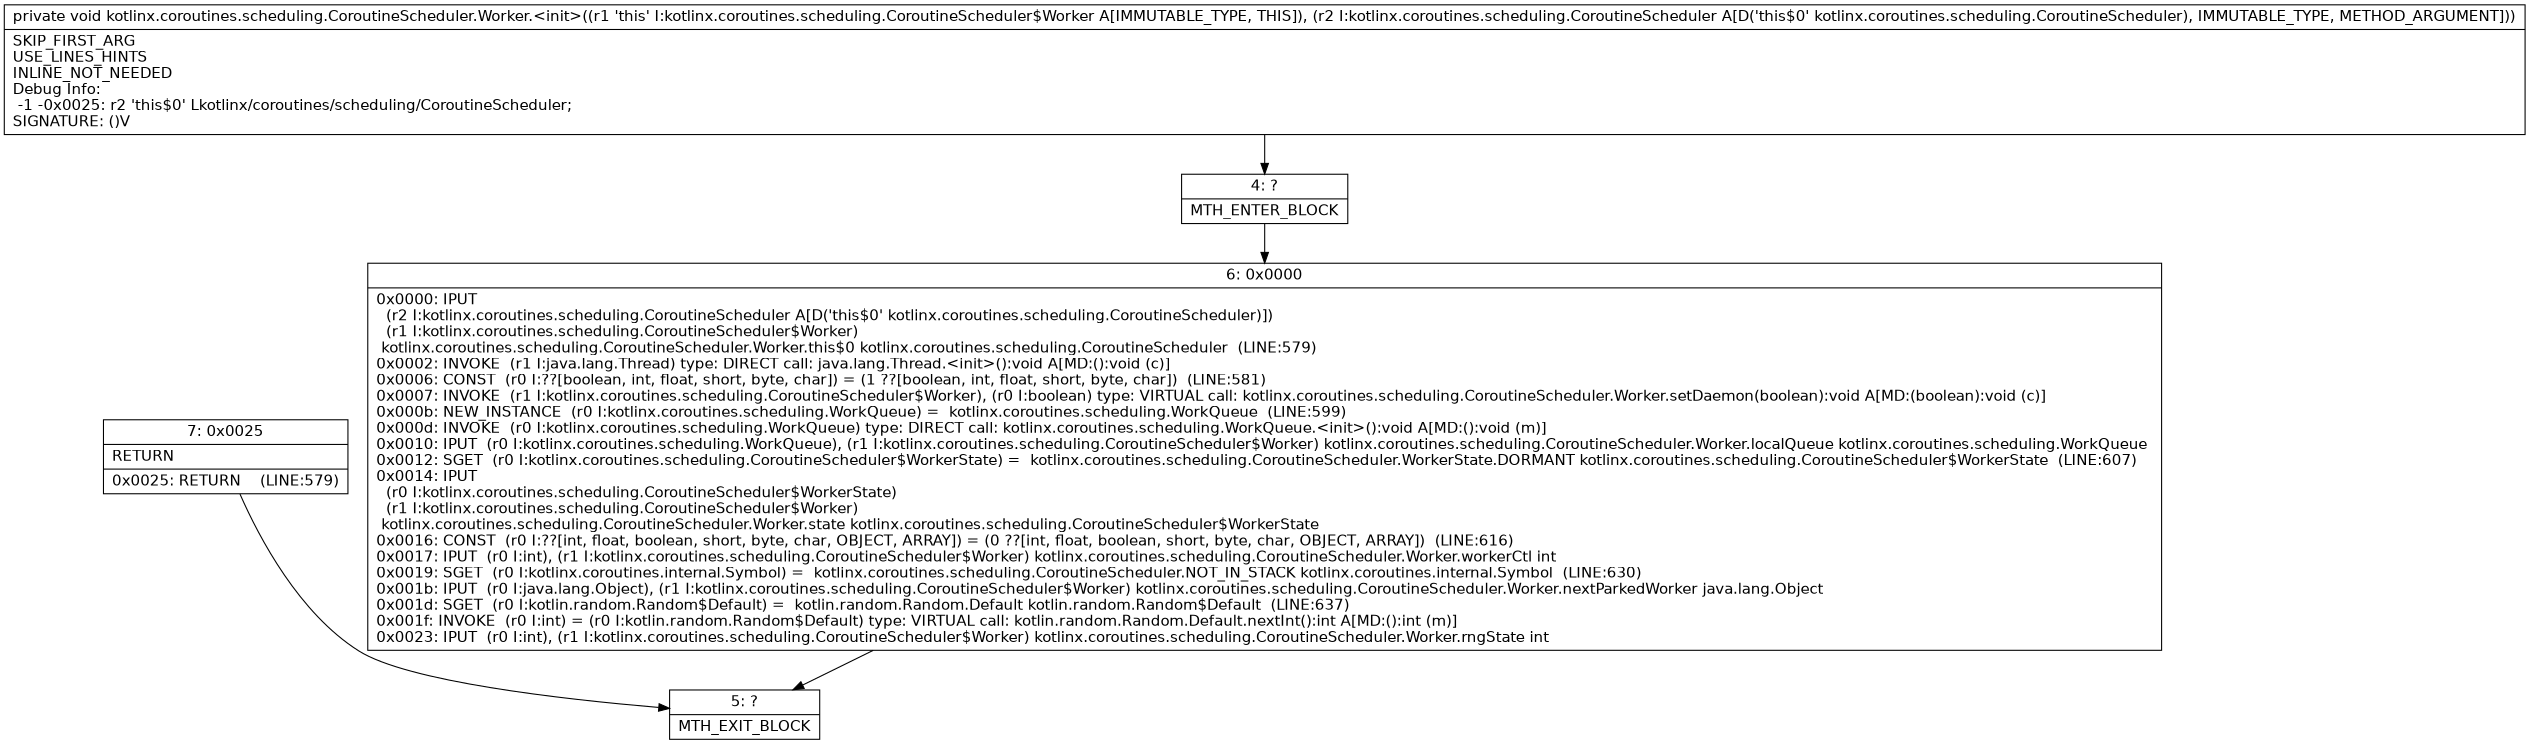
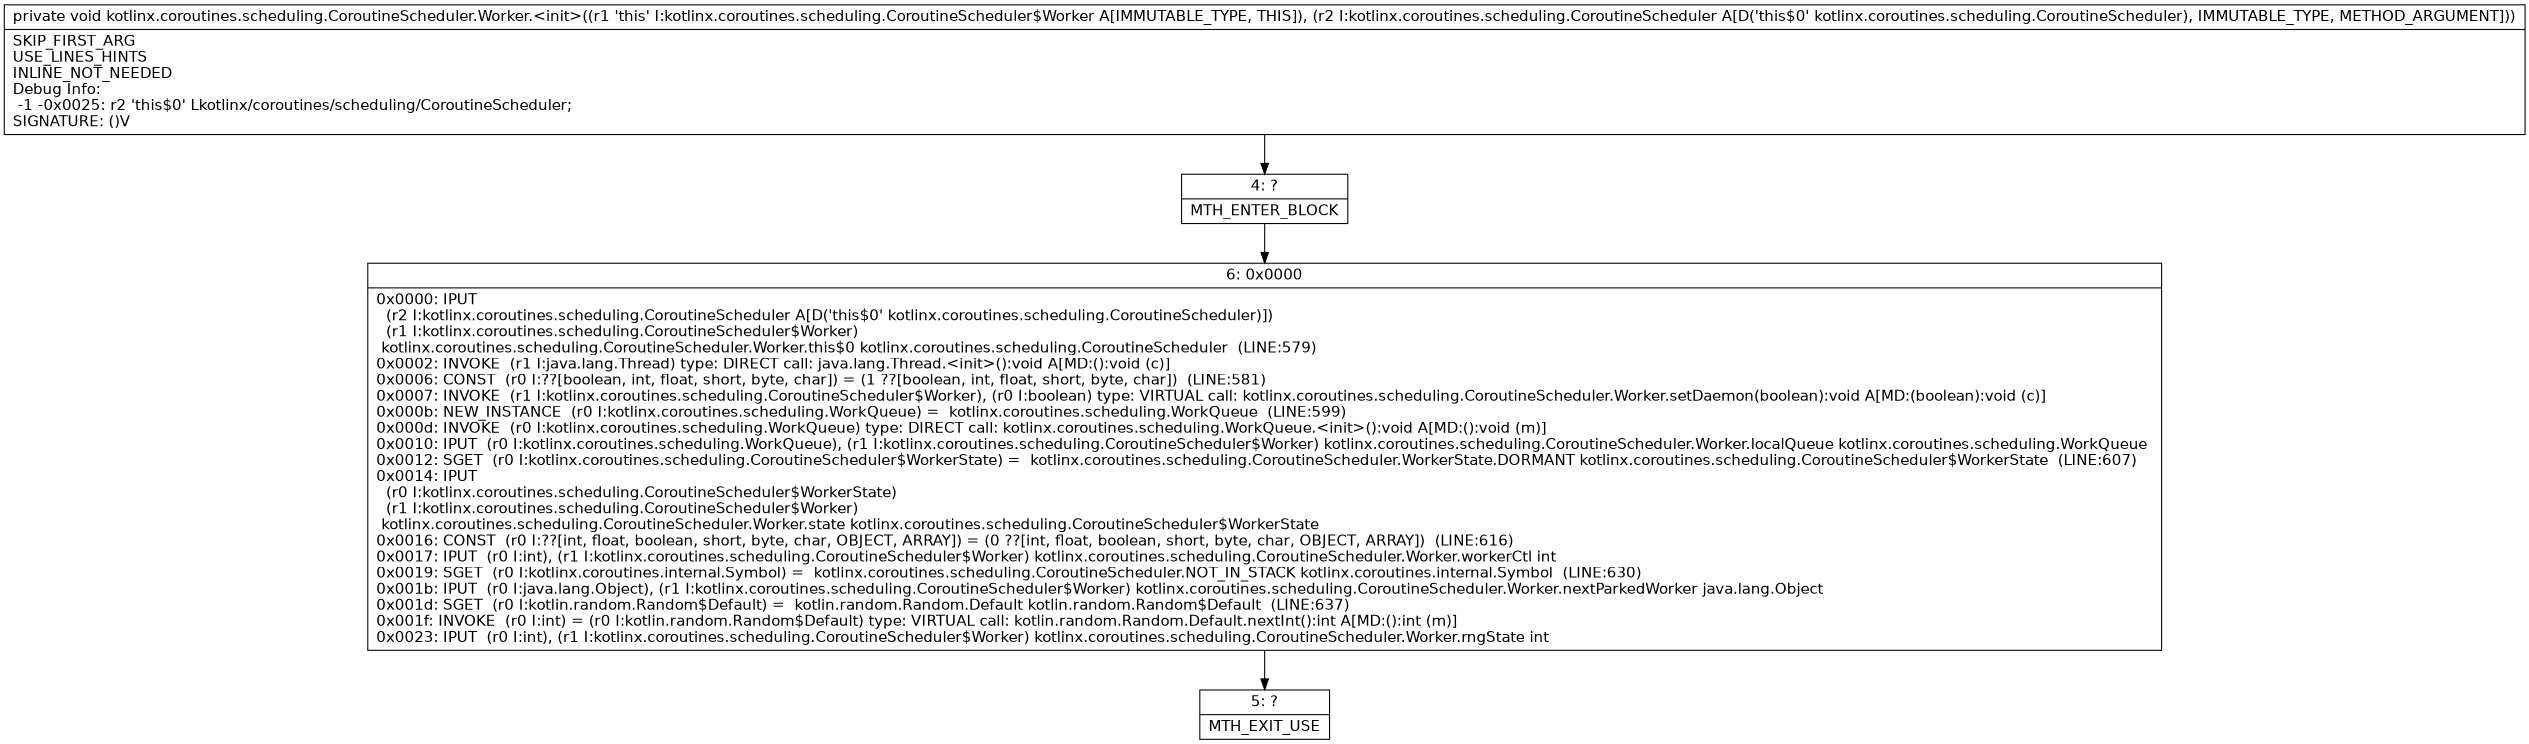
(226, 457) -> none
(745, 726) -> (1265, 726)
